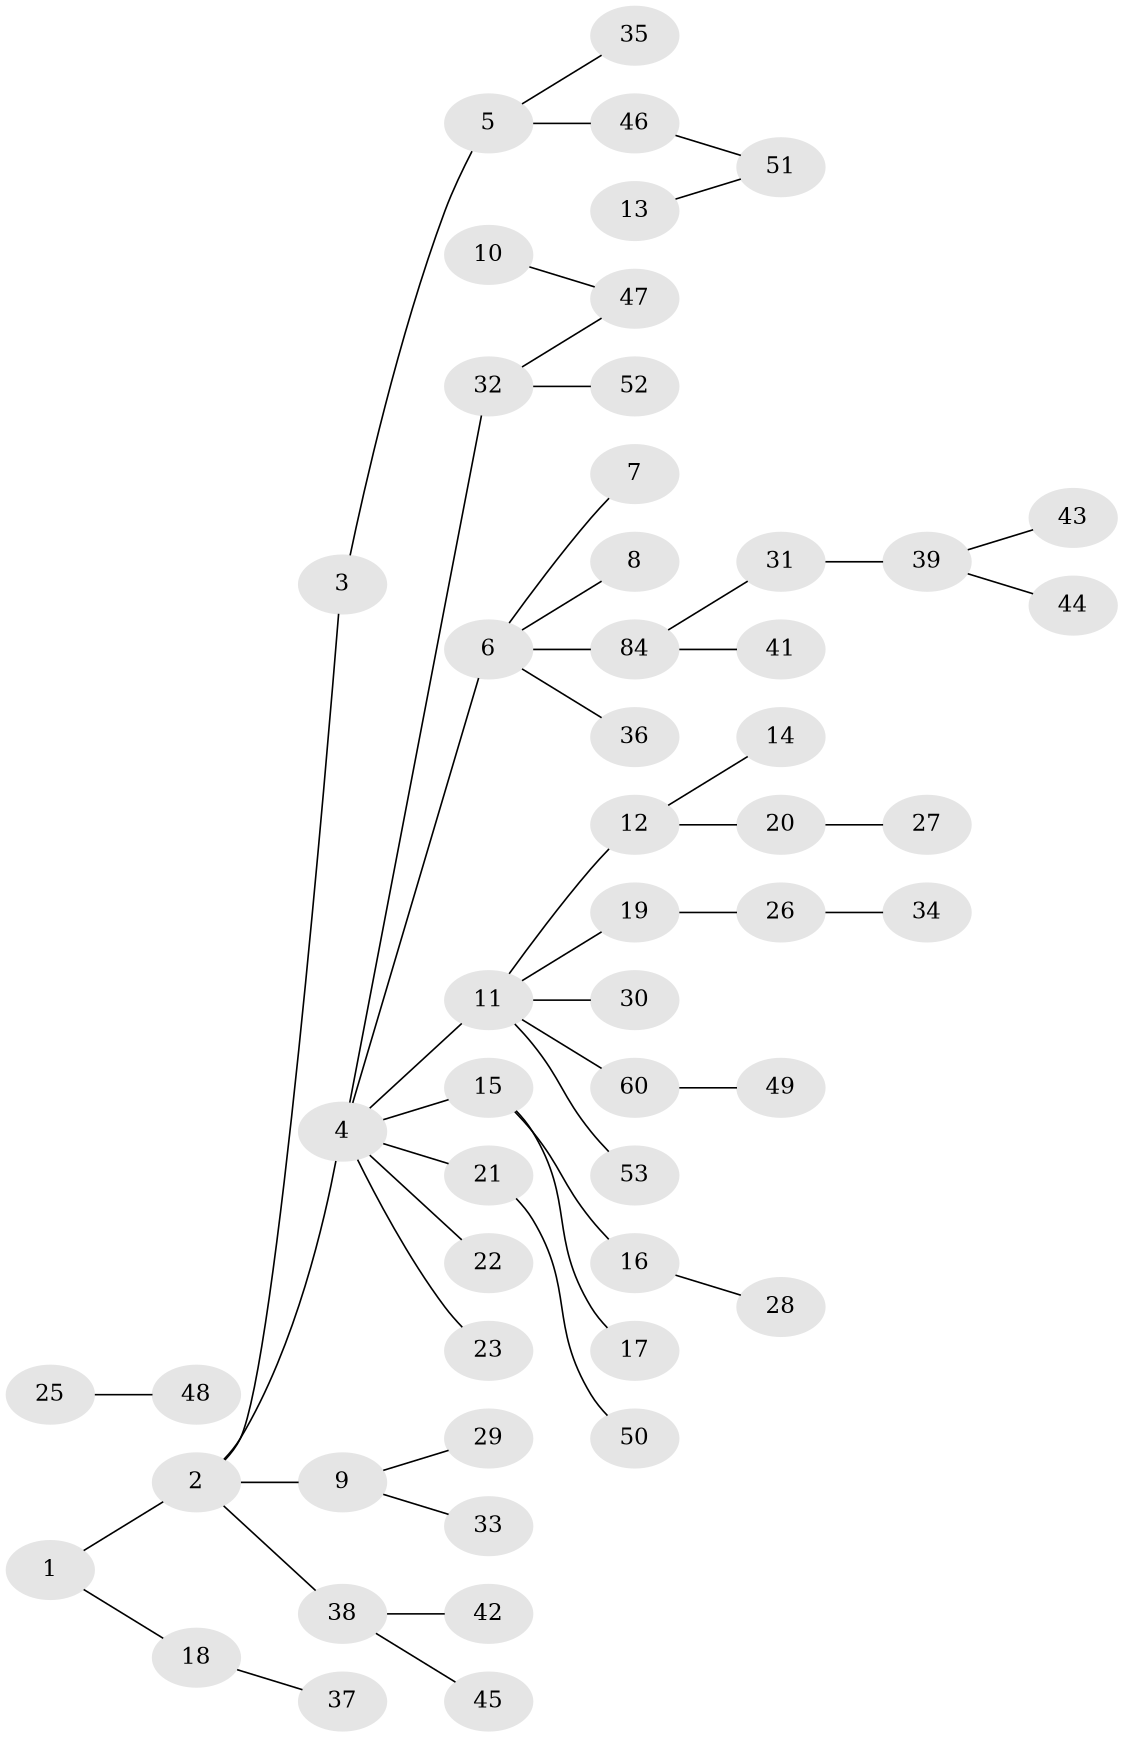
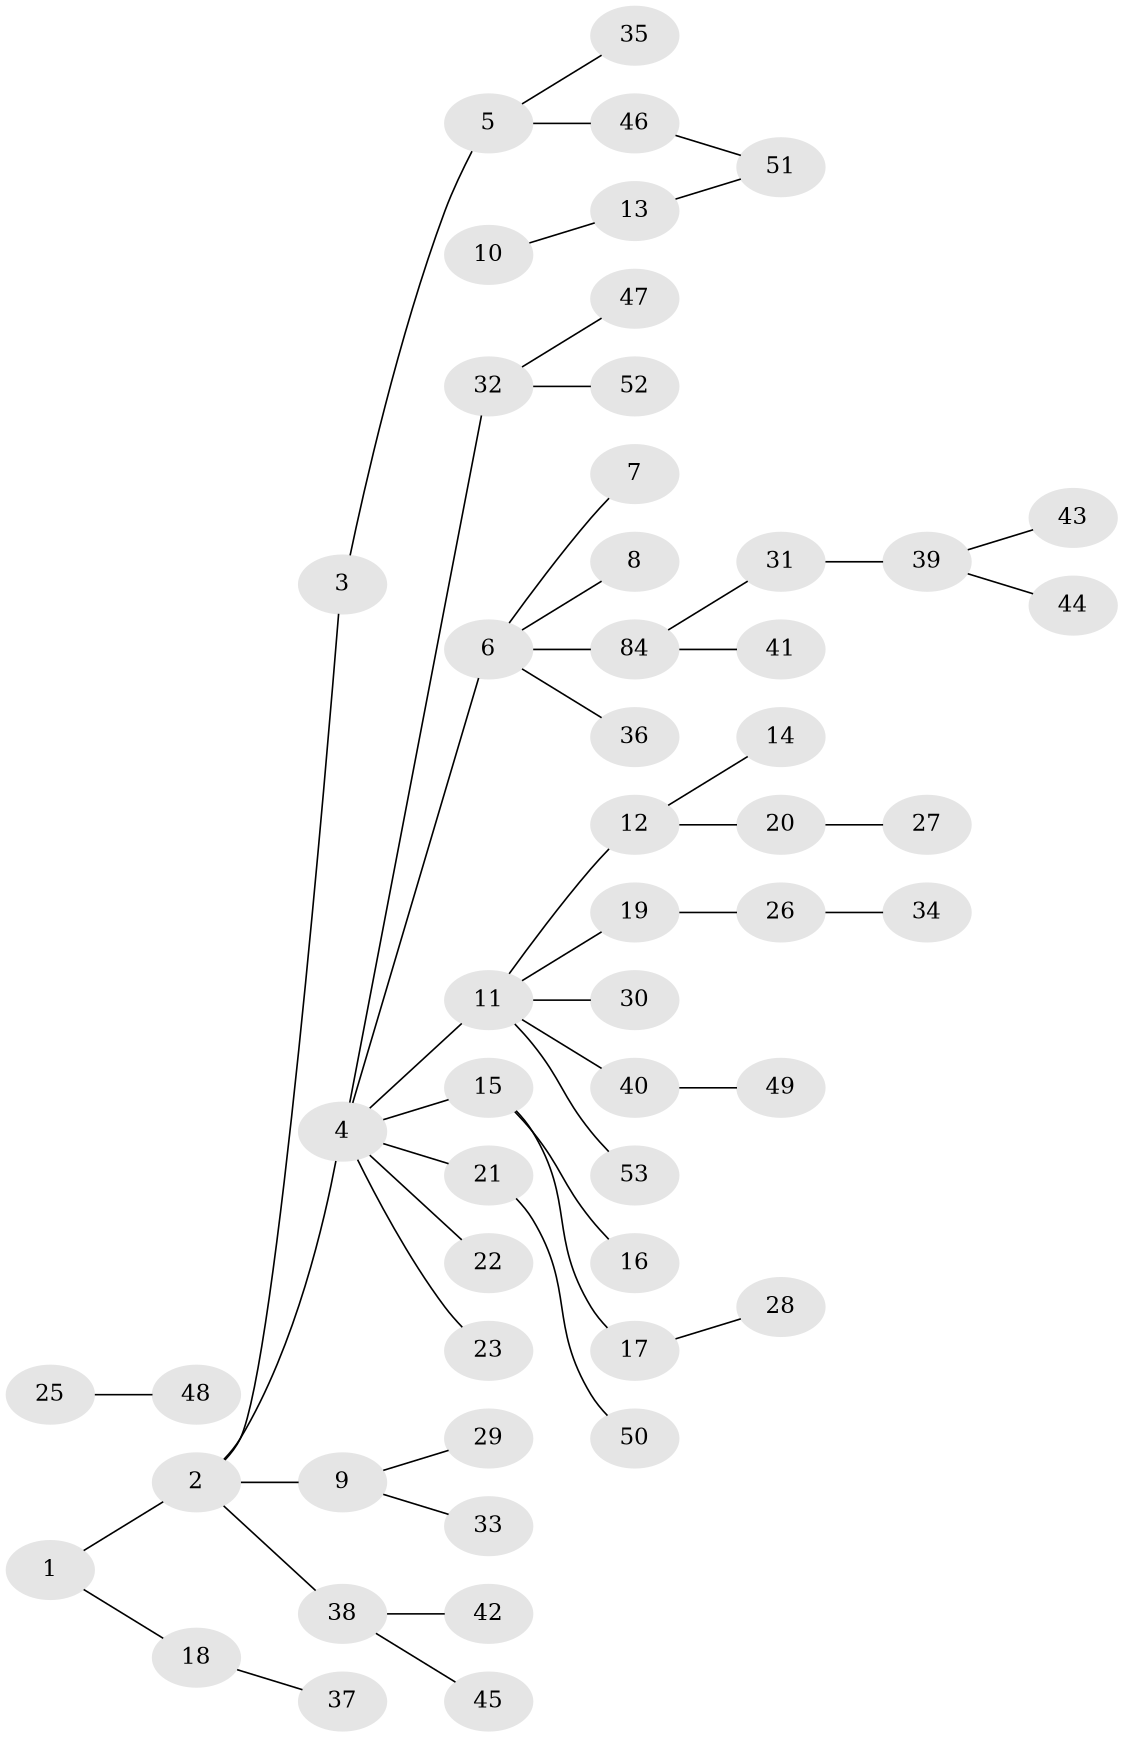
(562, 277) -> (562, 233)
(635, 1088) -> (635, 1088)
(708, 1285) -> (708, 1329)
